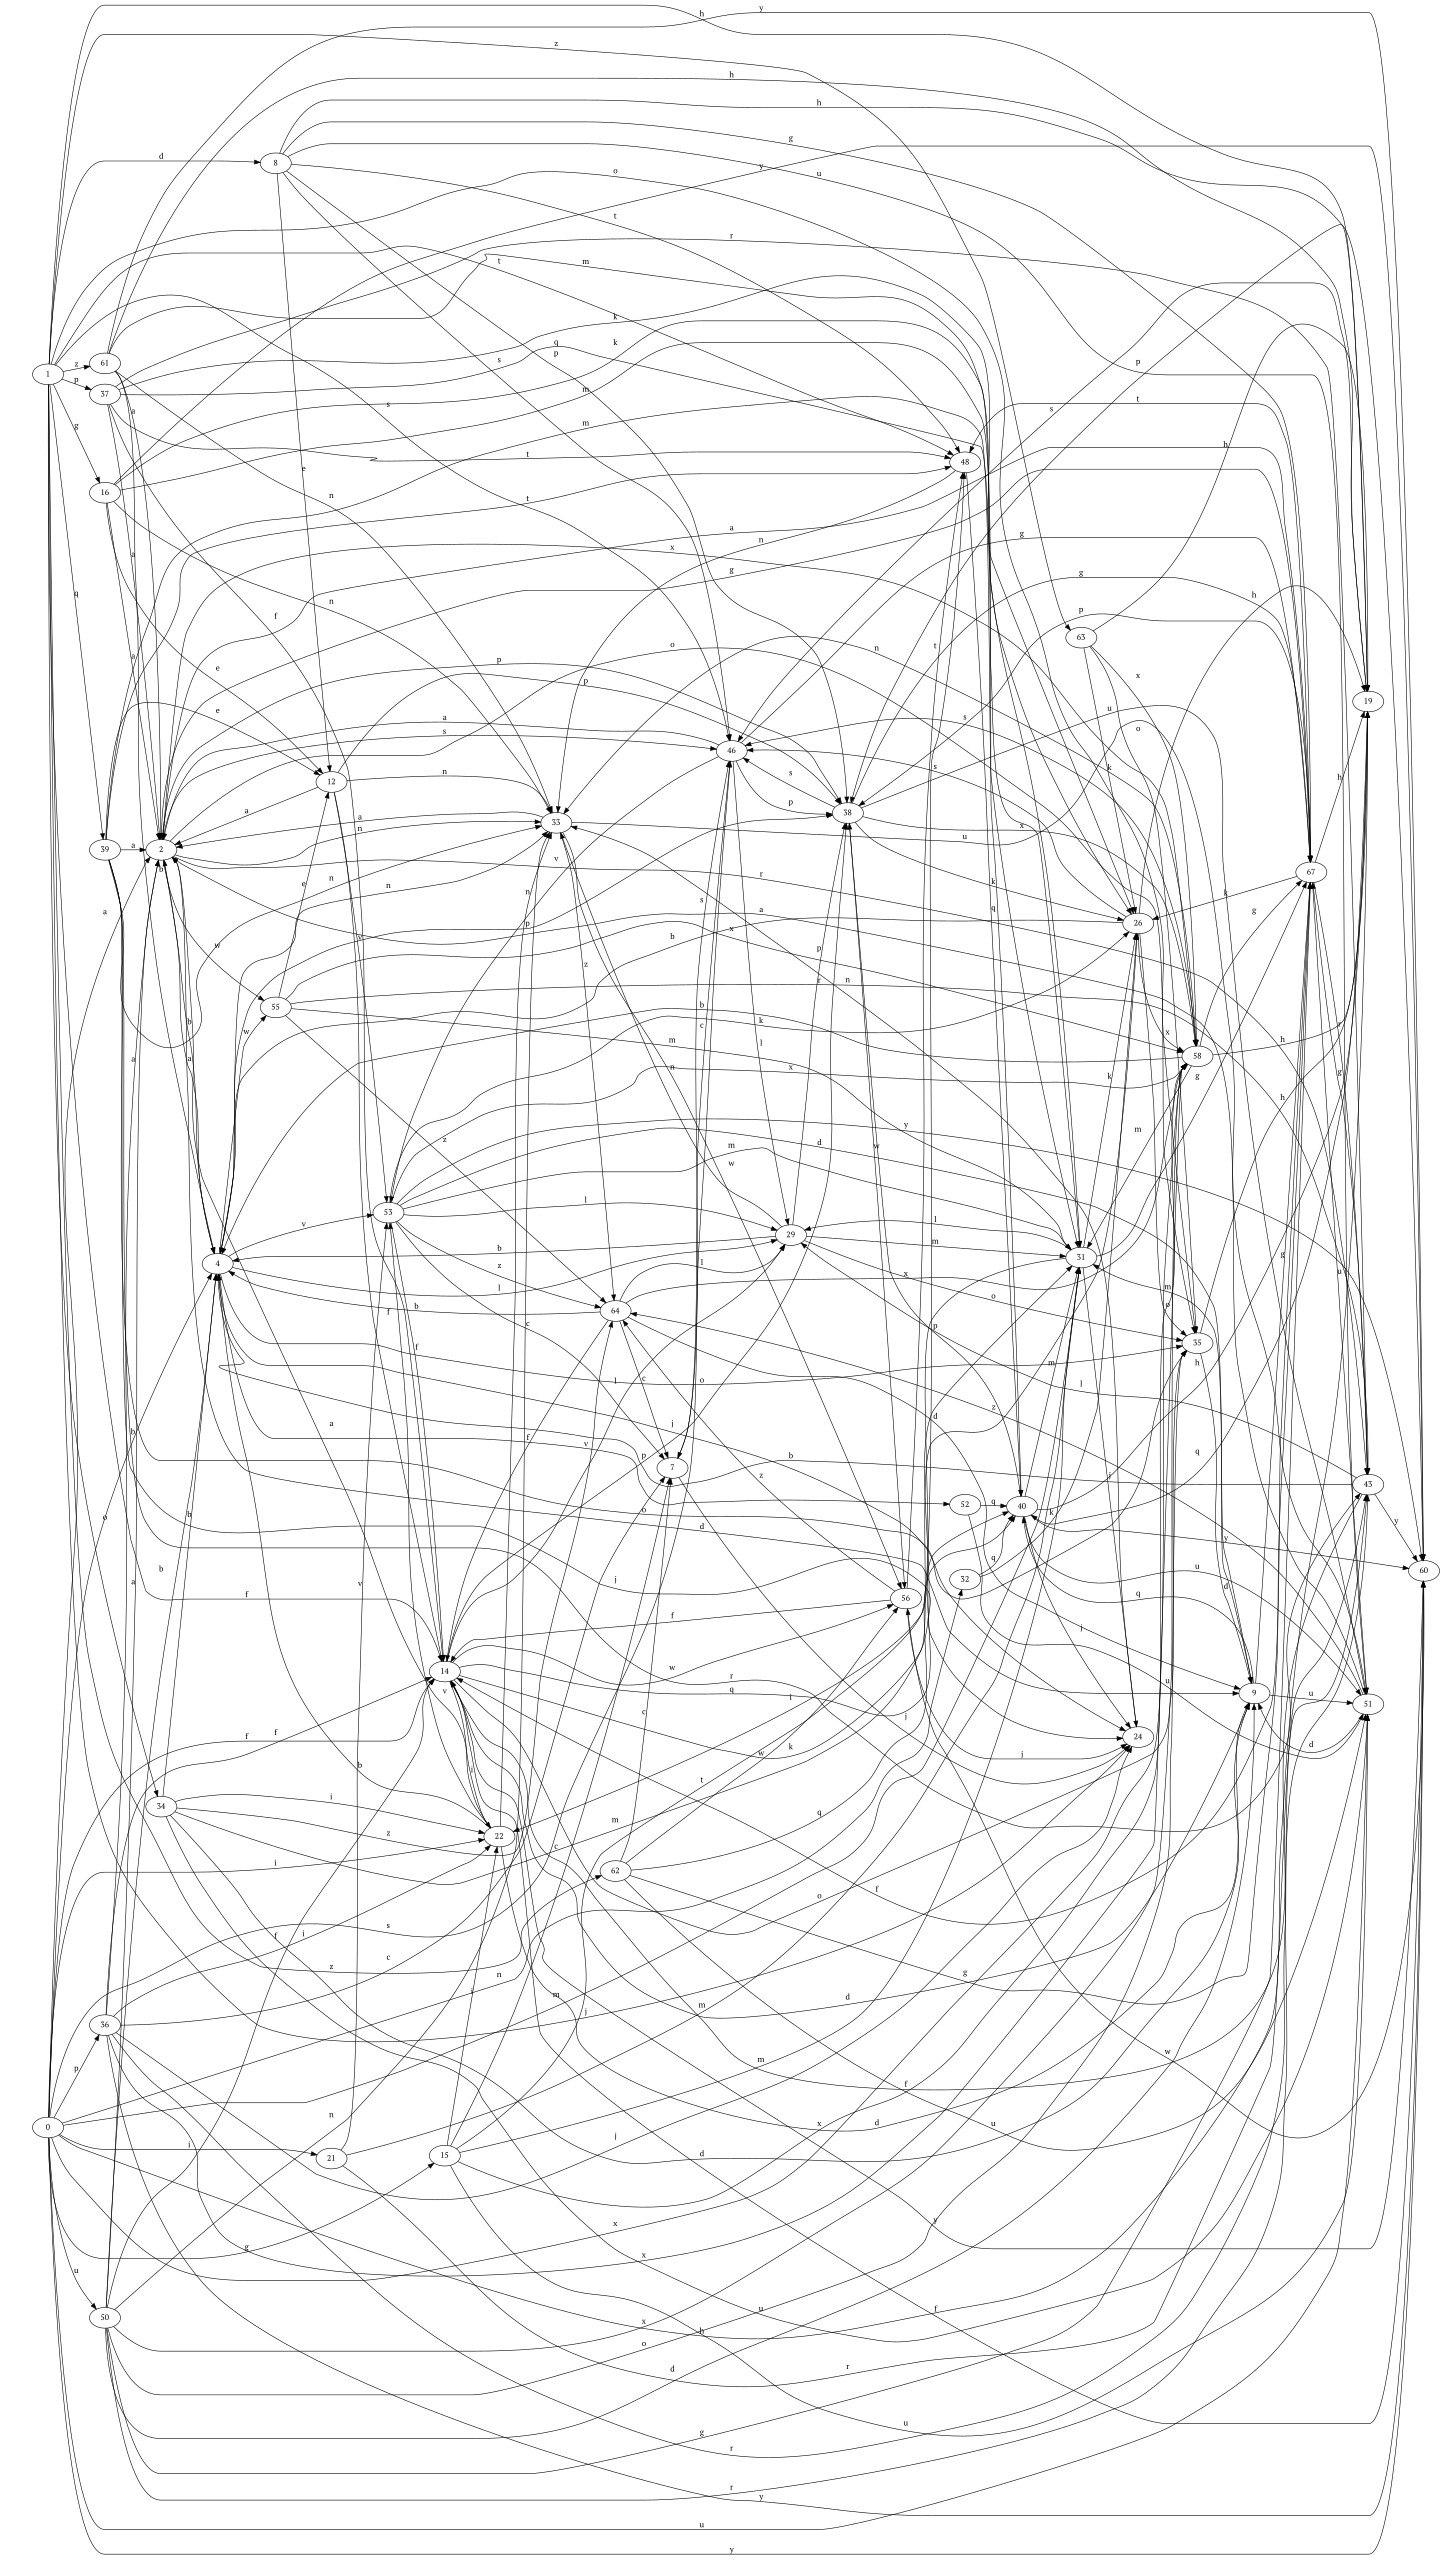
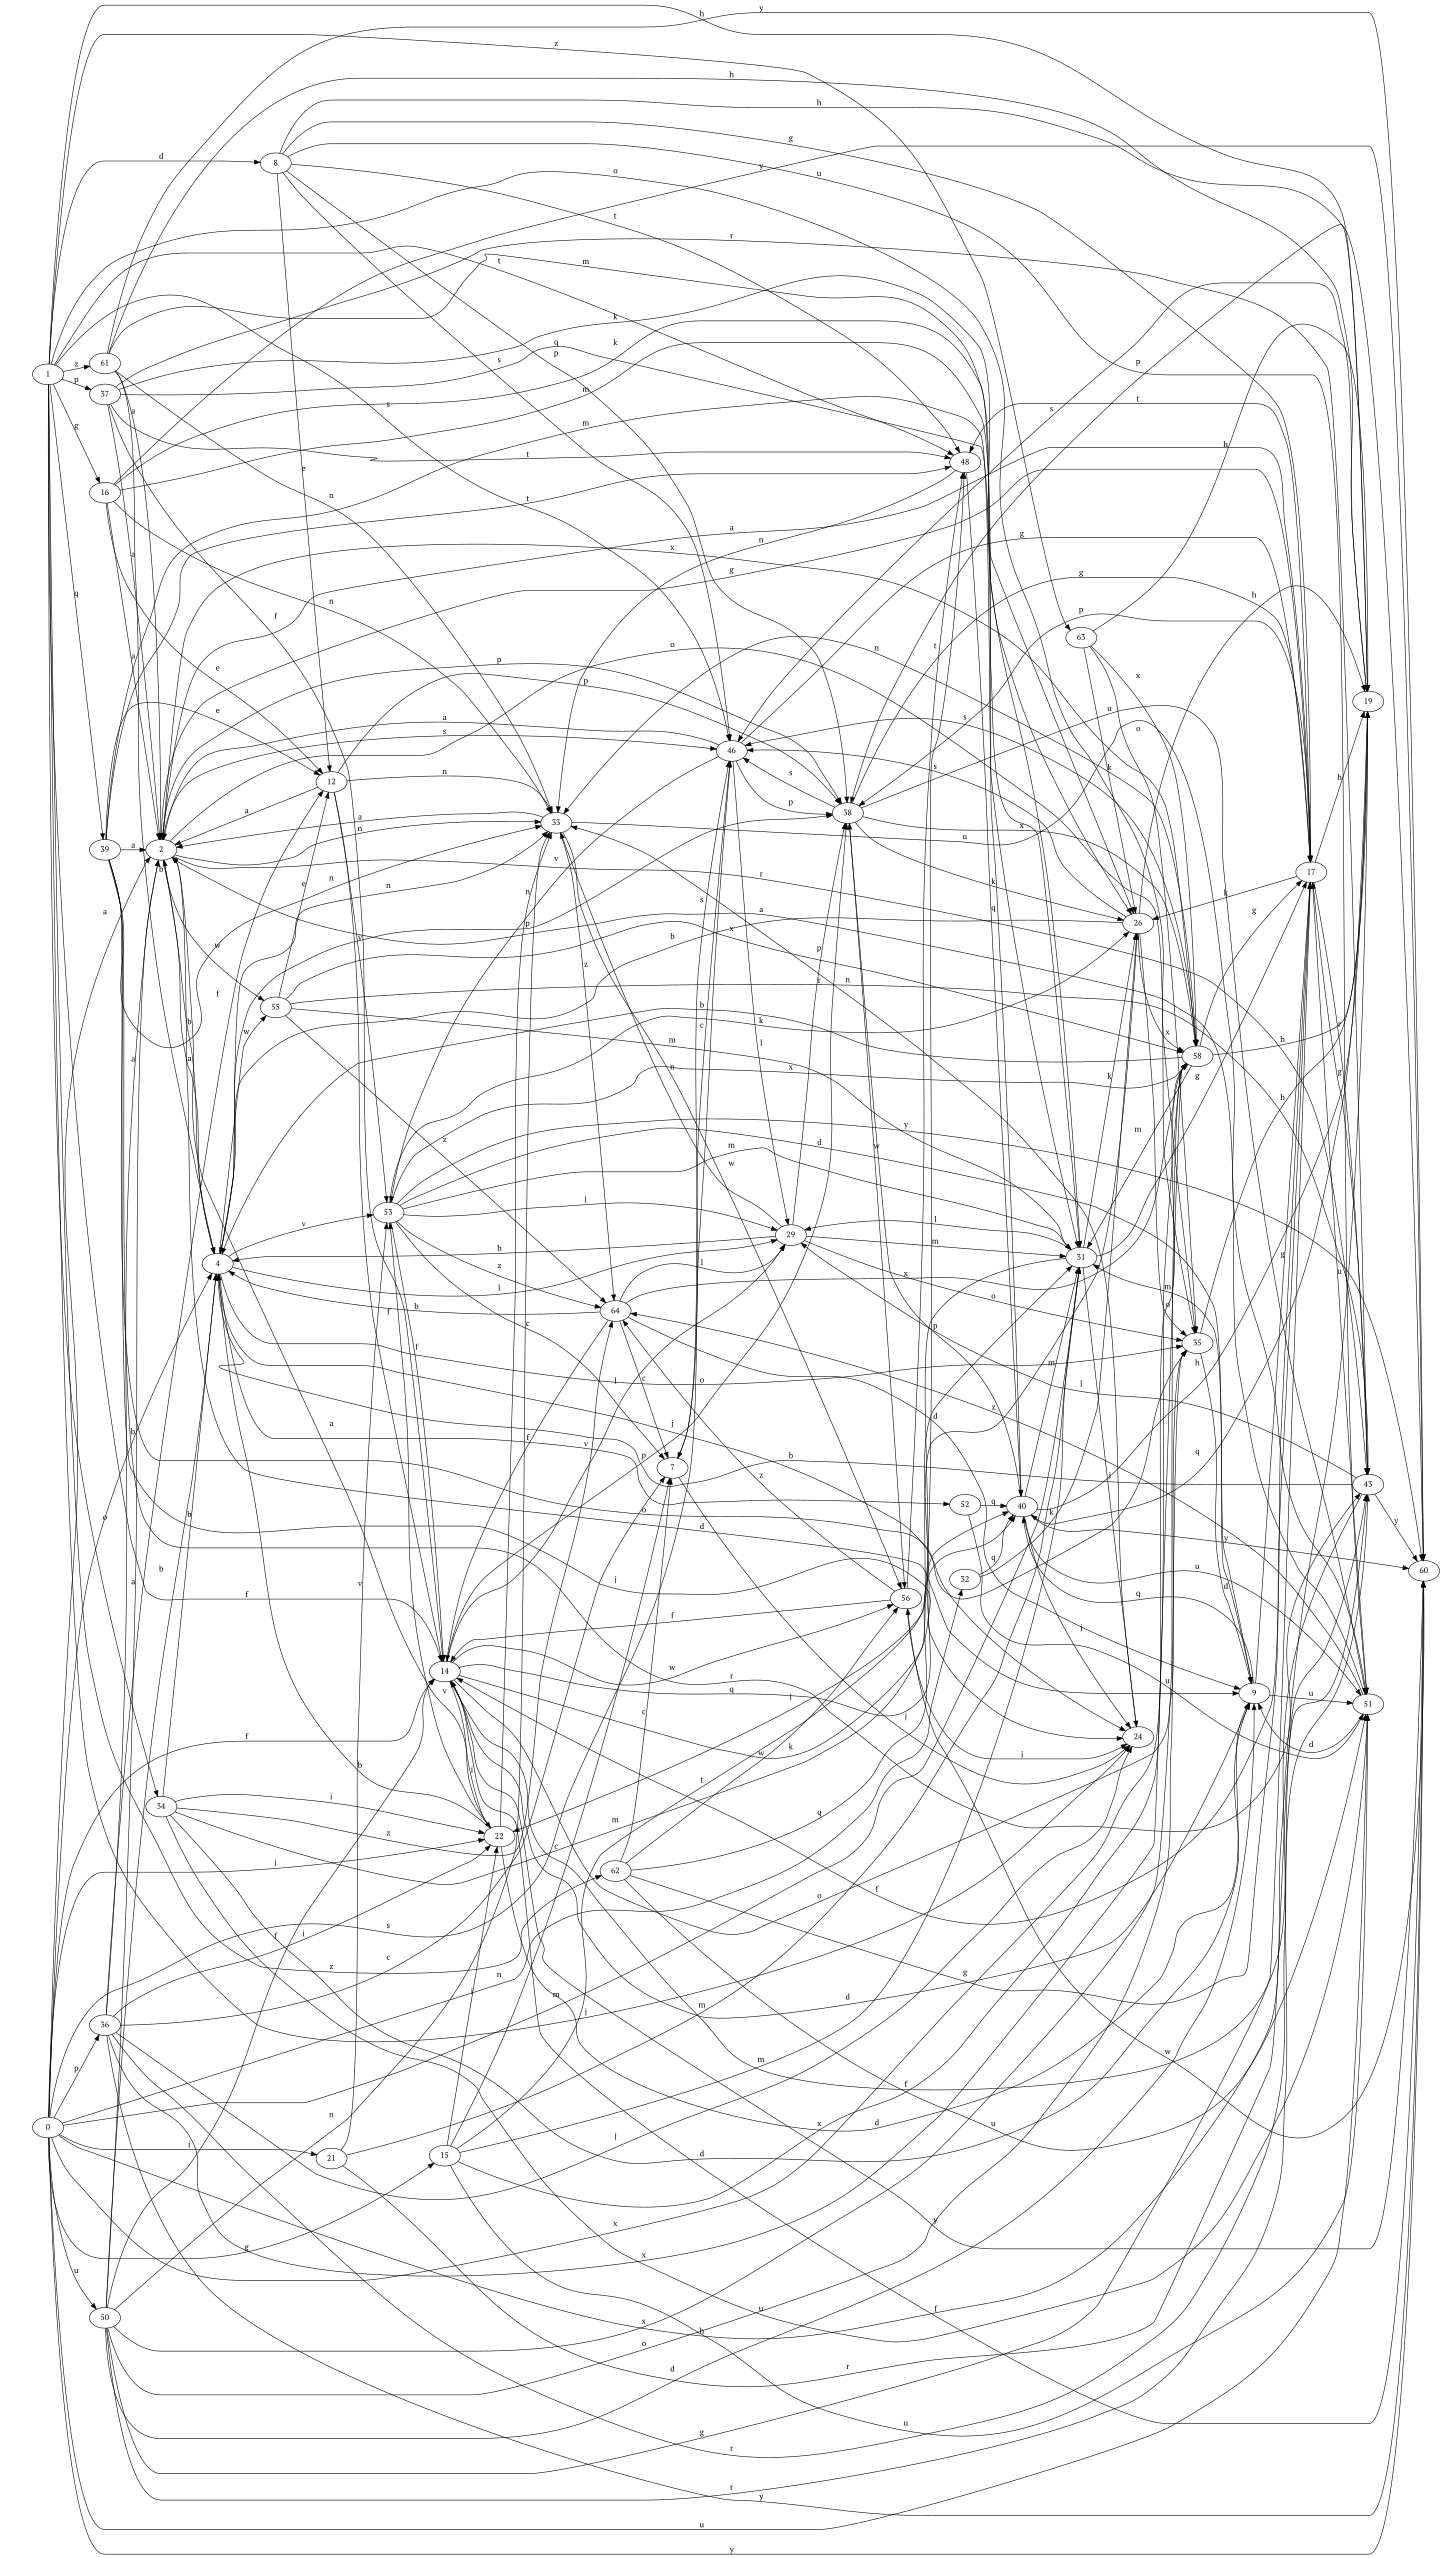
(1311, 872) -> (1311, 872)
(176, 1769) -> (169, 1395)
